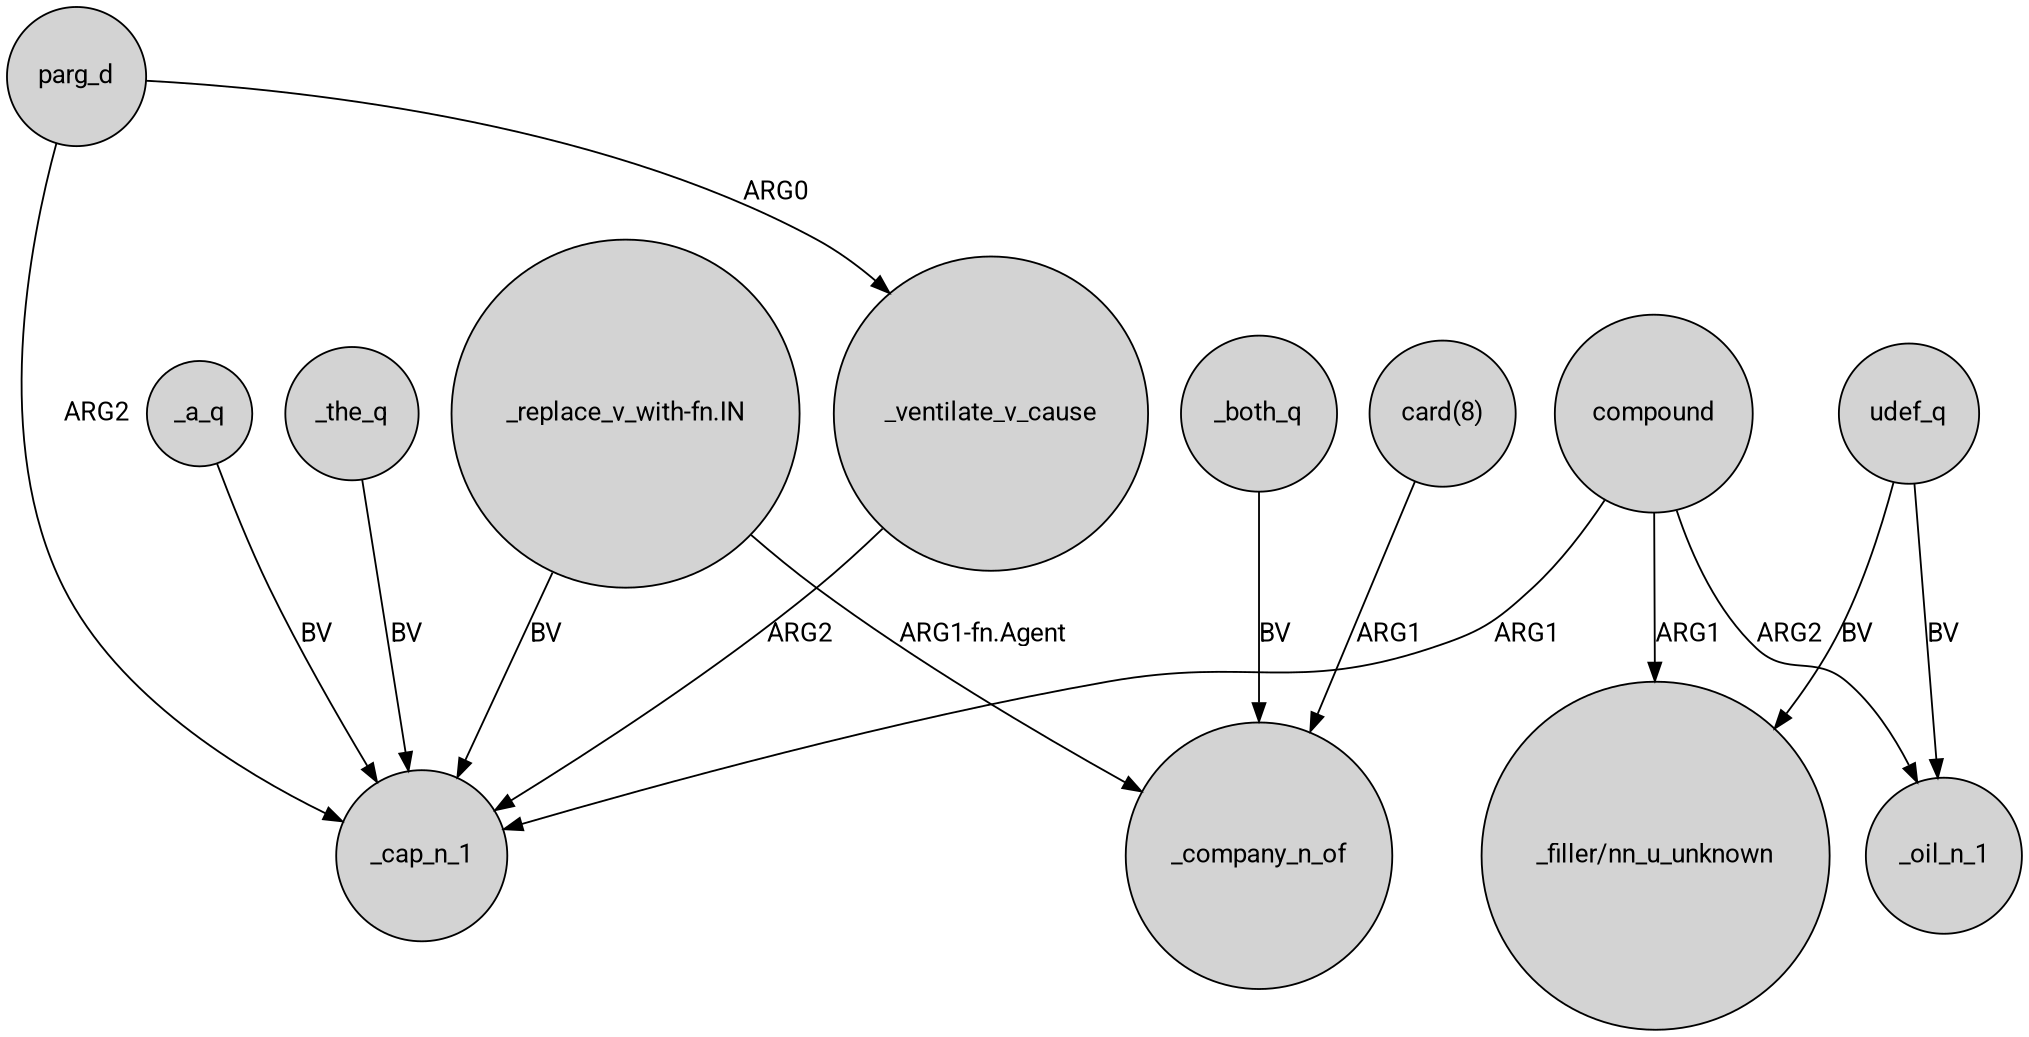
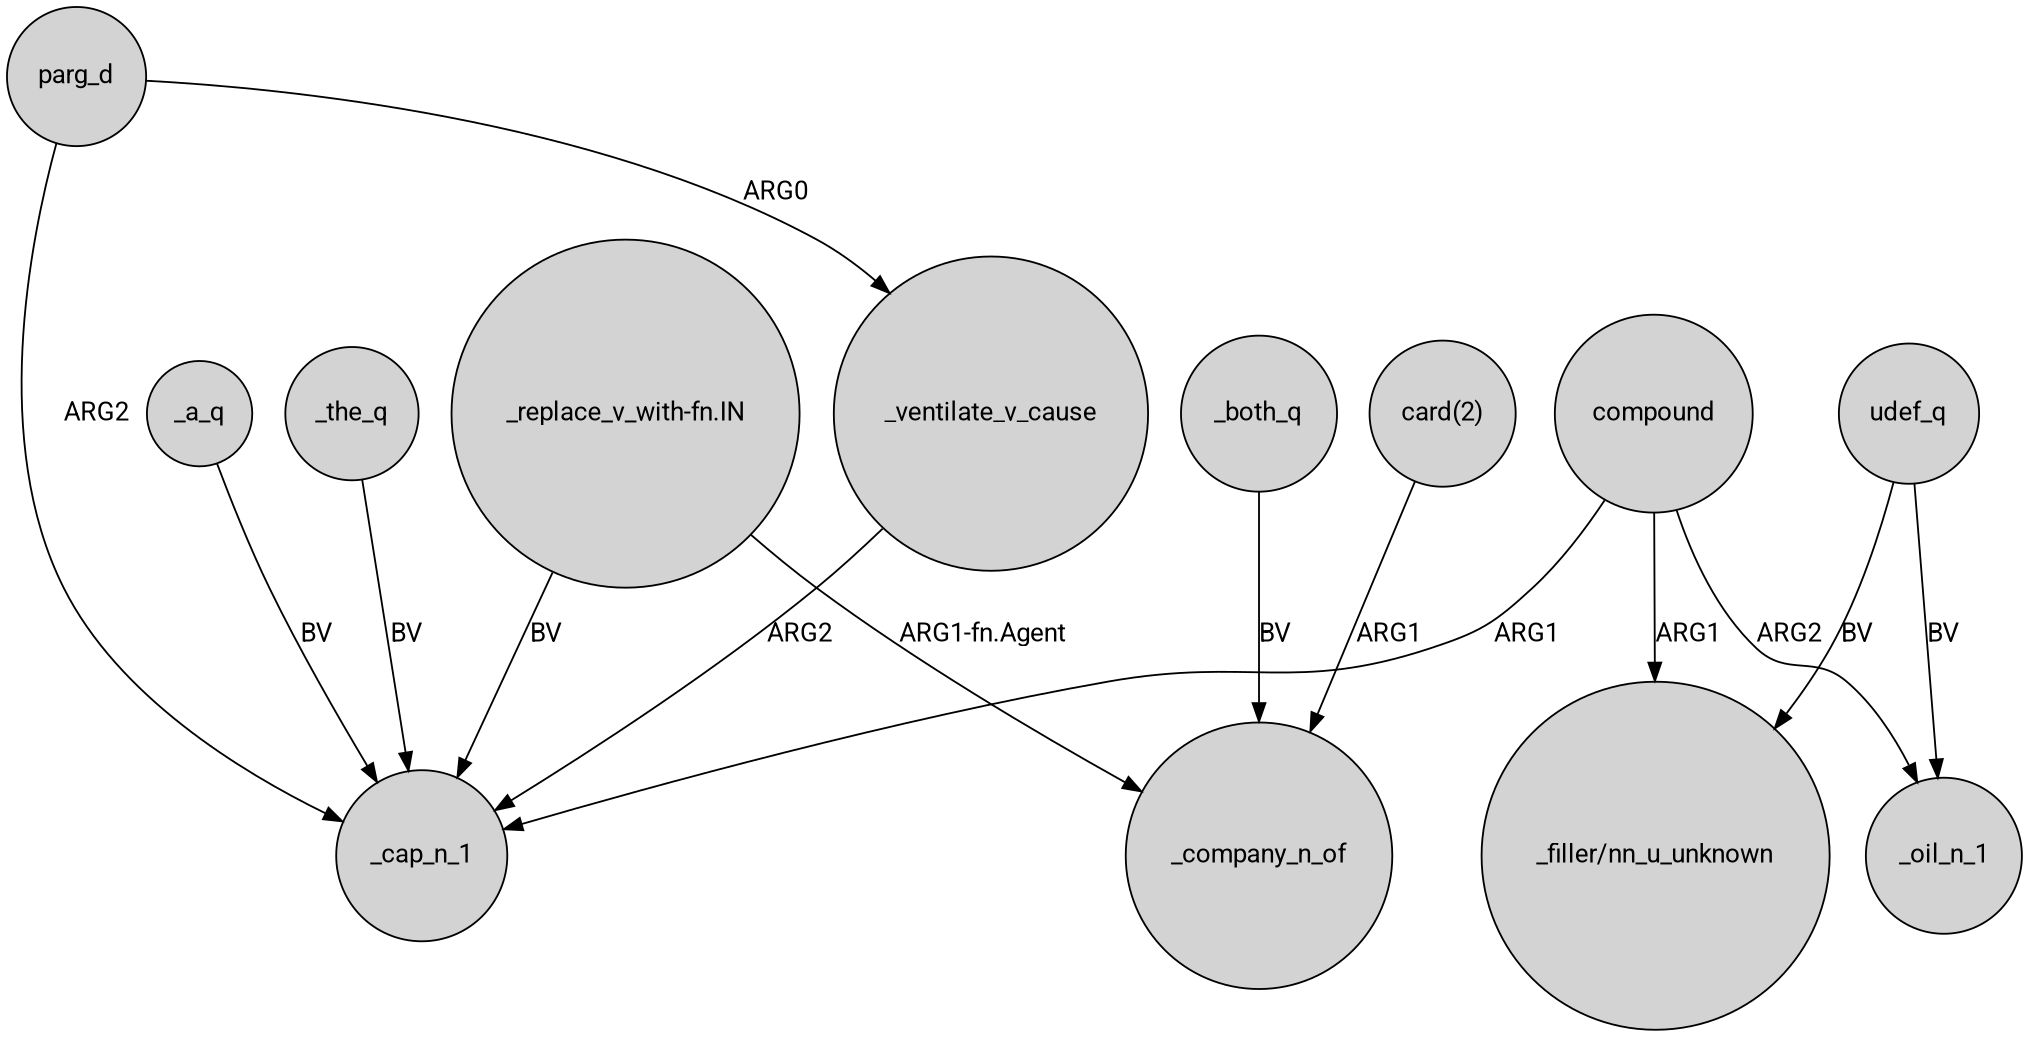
(1443, 414) -> (1443, 414)
